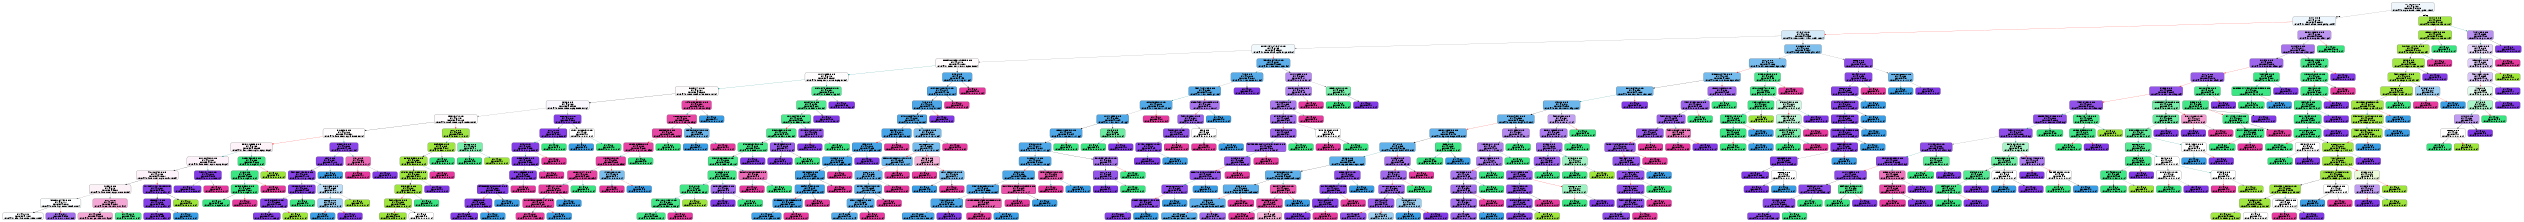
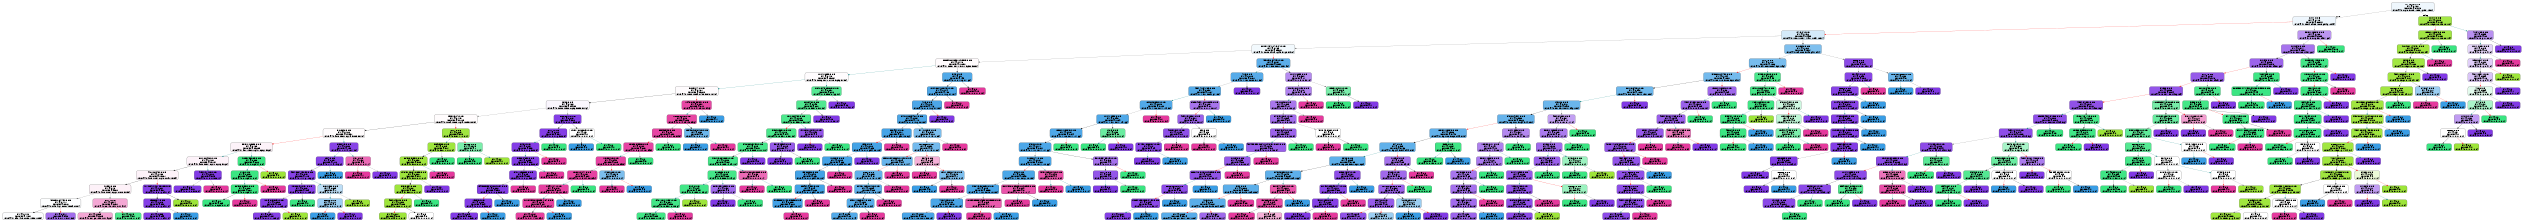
(2322, 140) -> (2308, 140)
(766, 216) -> none
(1764, 216) -> none
